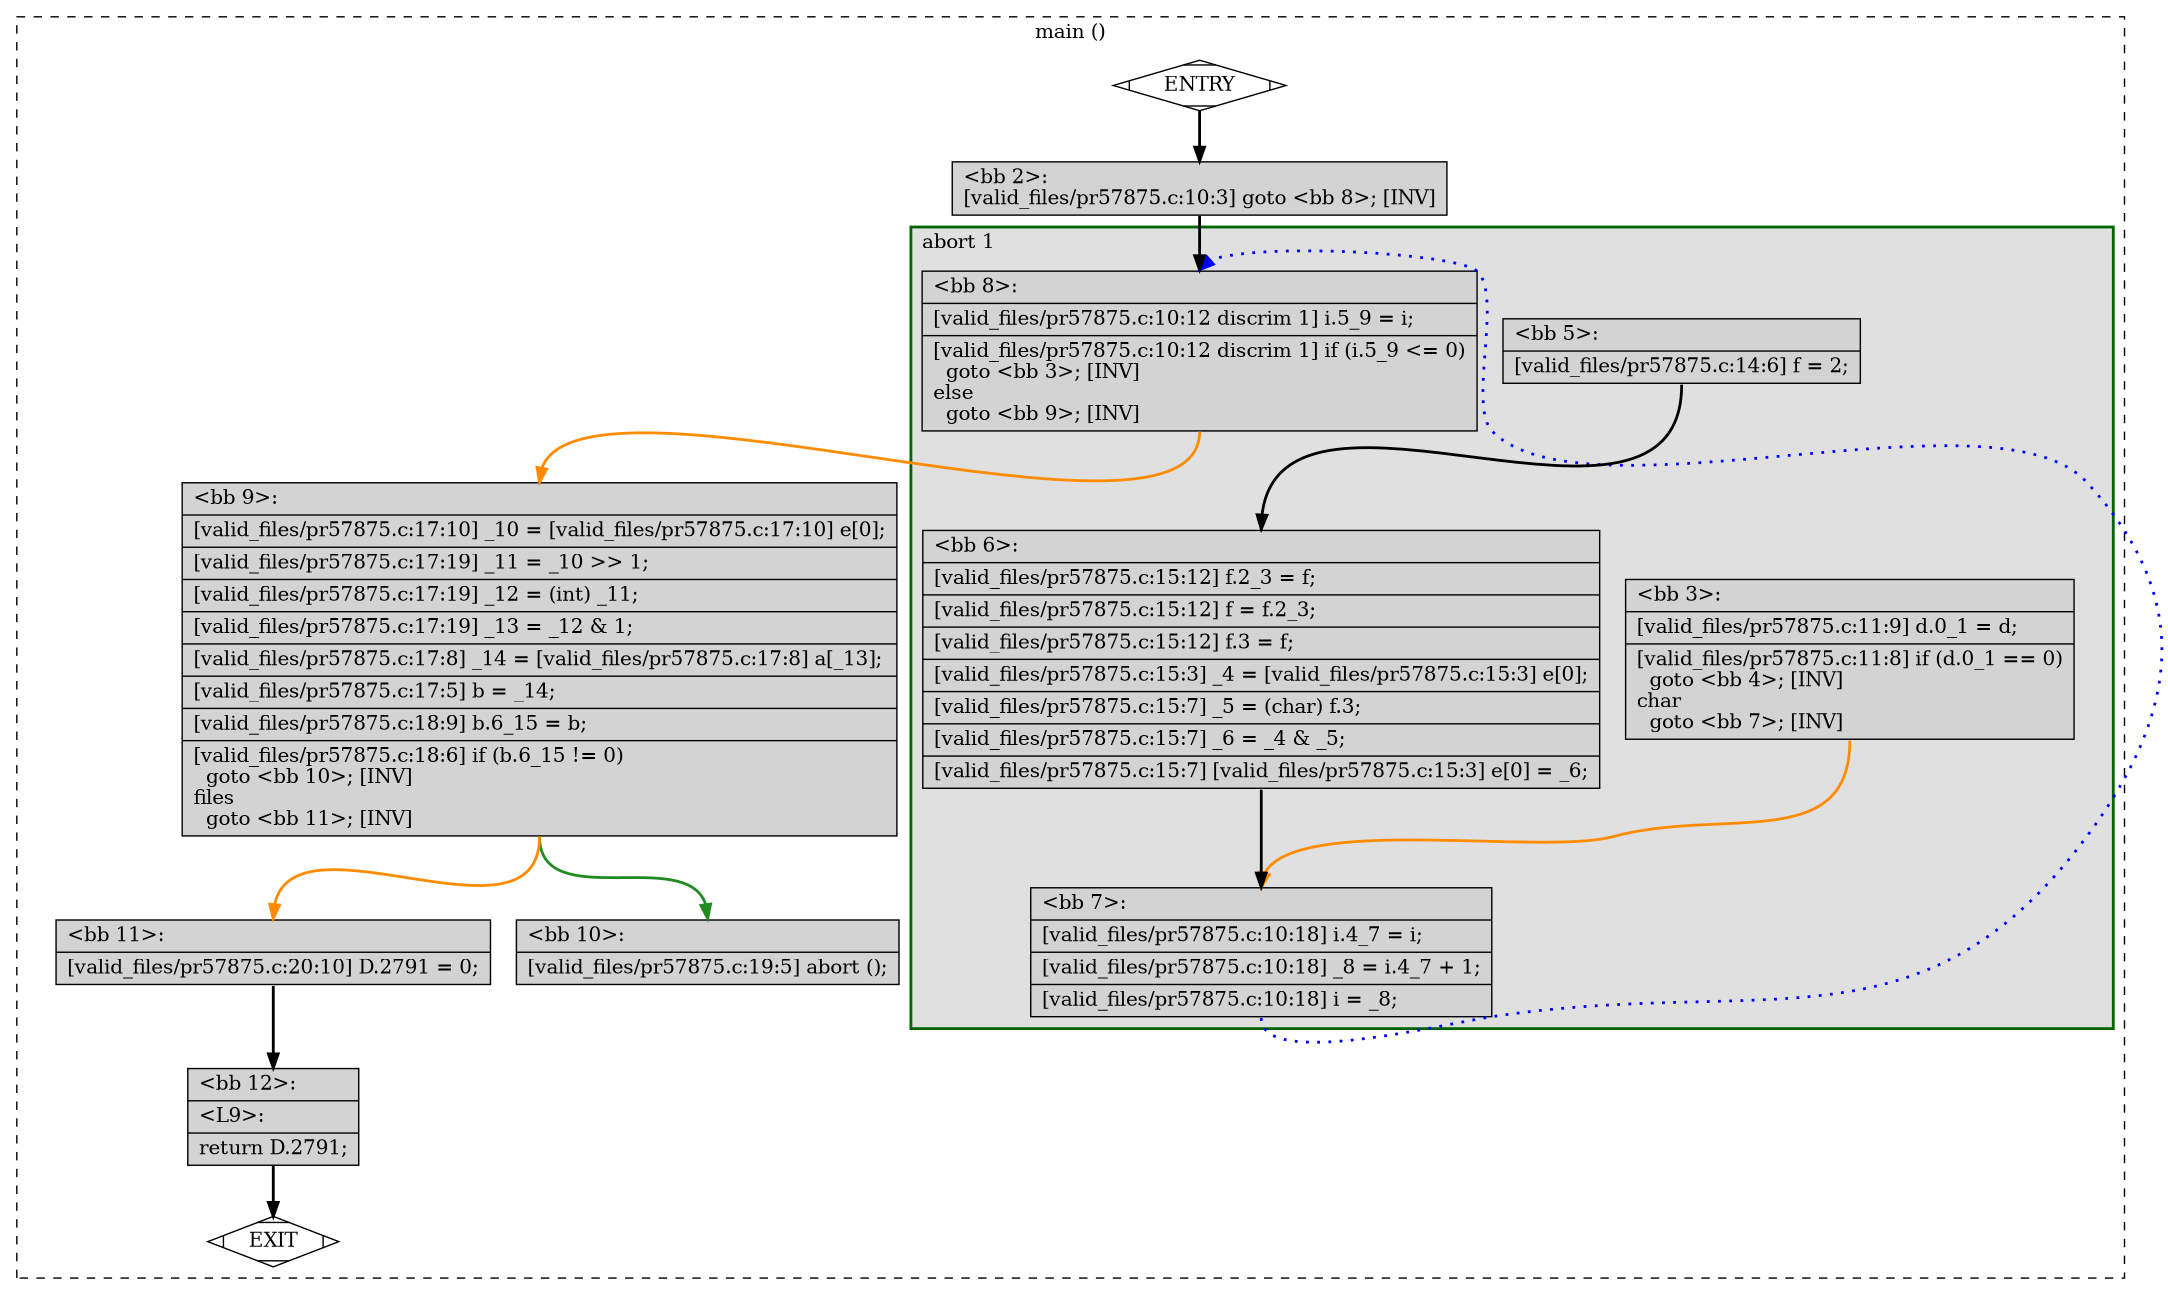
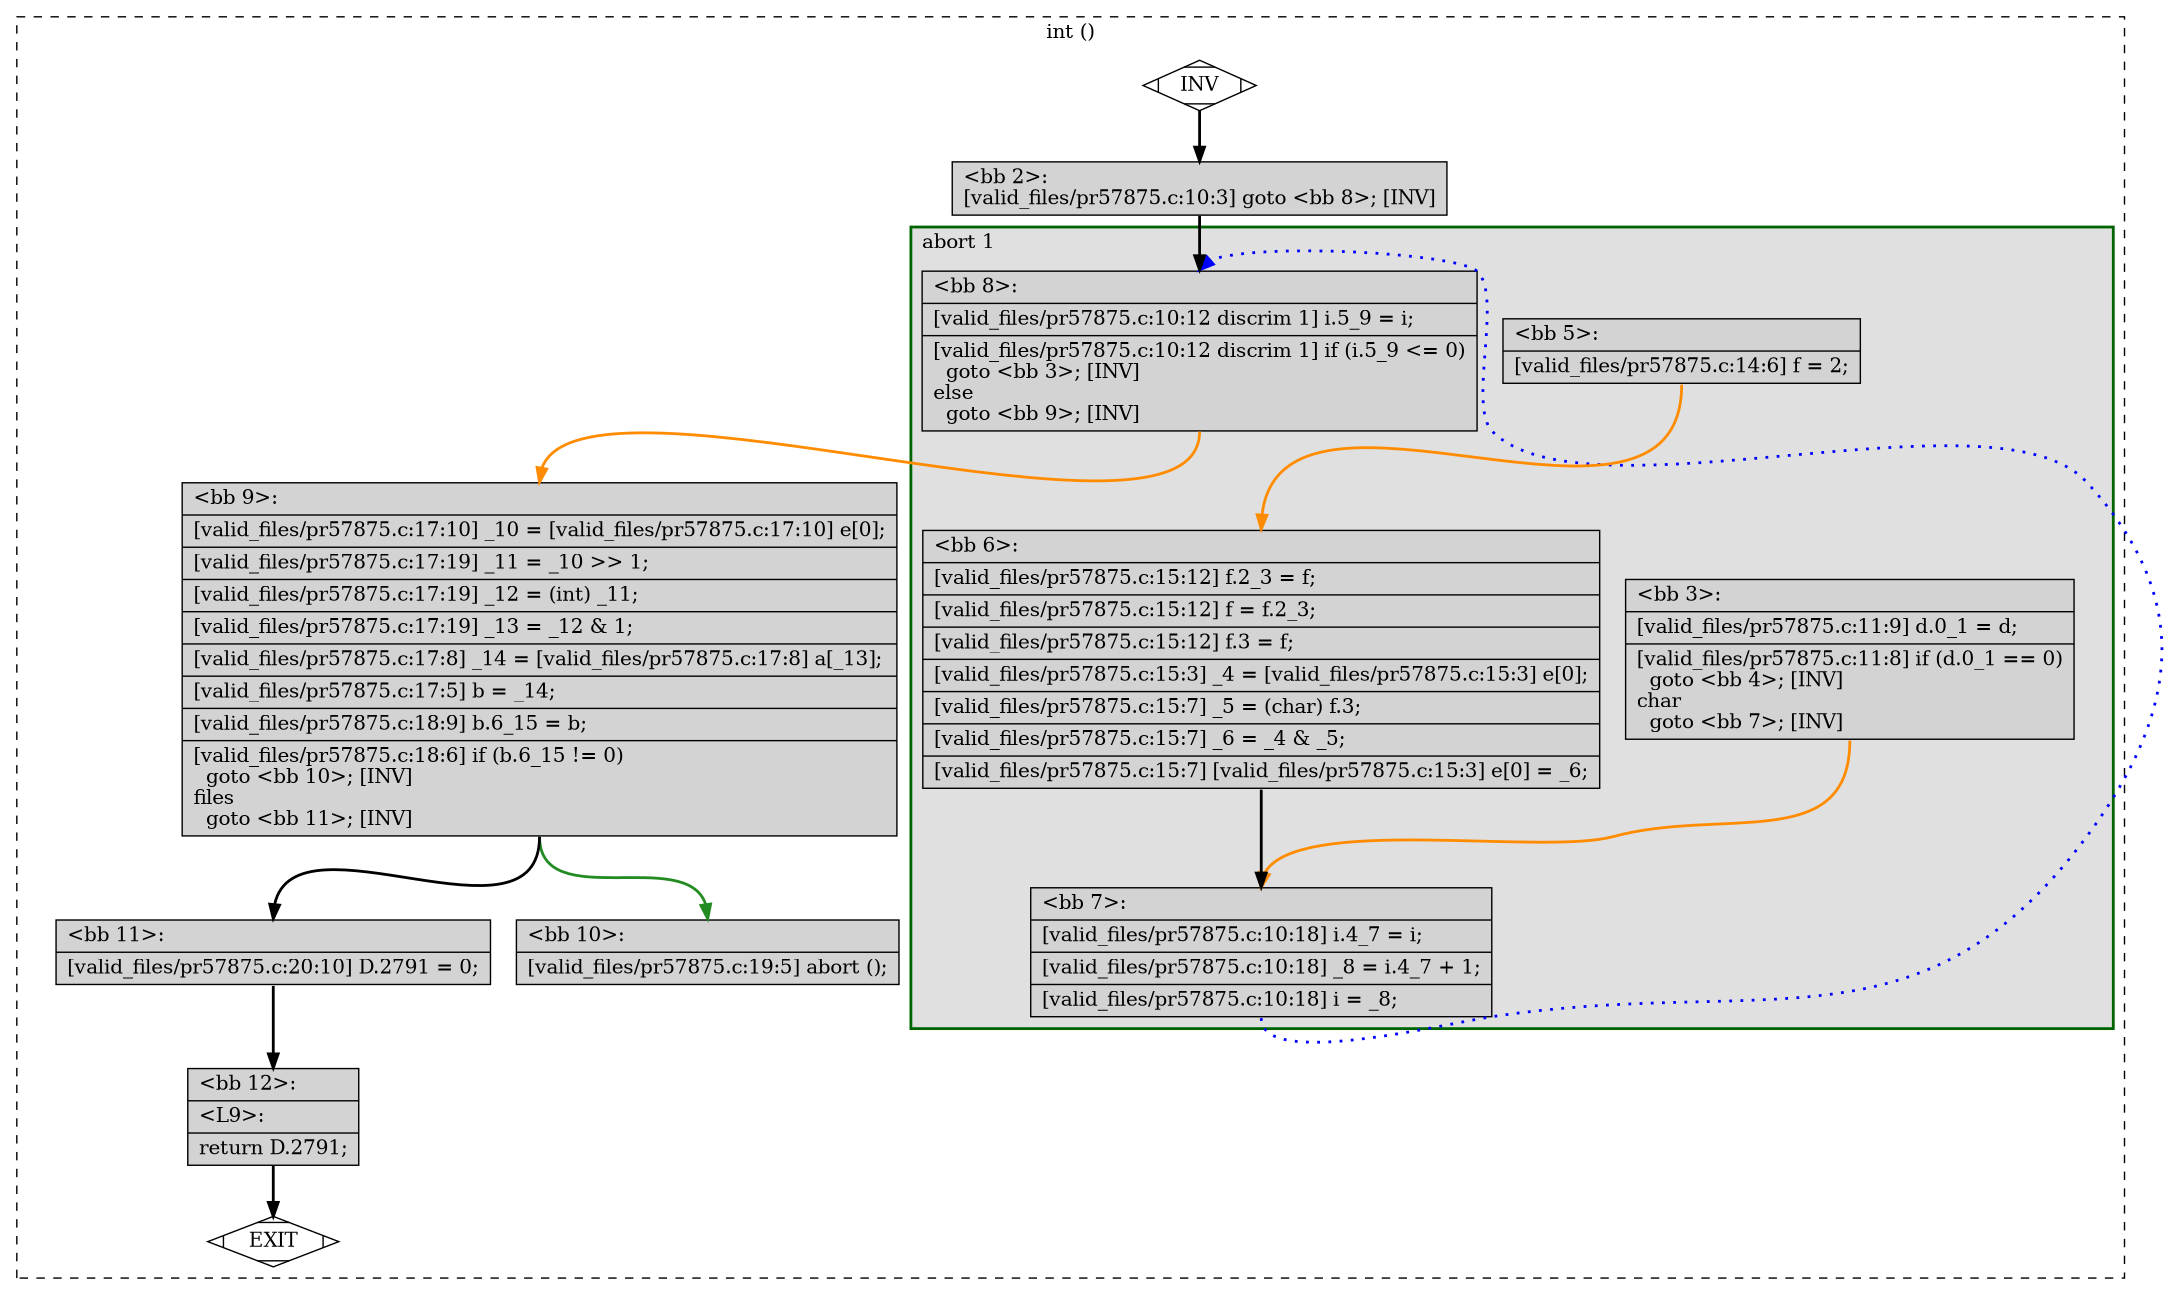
(1071, 33) -> (1071, 33)
(1200, 85) -> (1200, 85)
(1478, 458) -> (1478, 458)
(413, 879) -> (413, 879)
